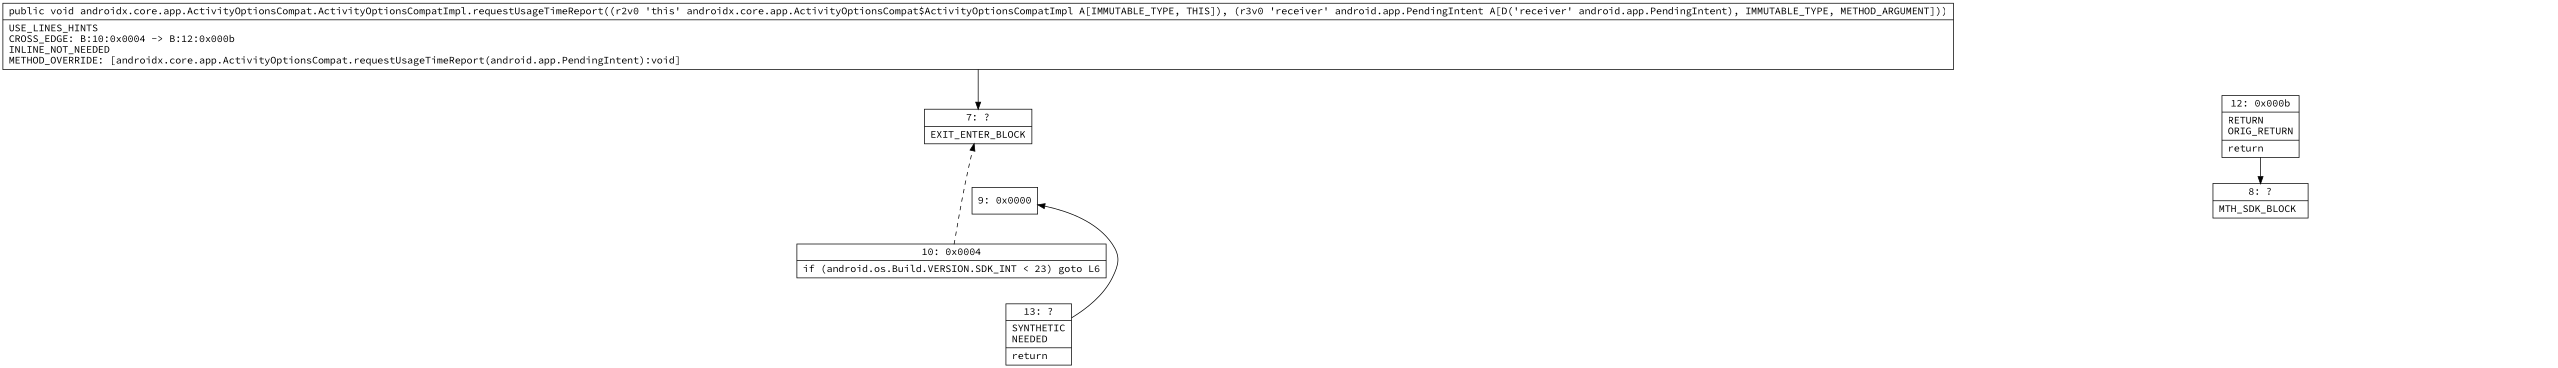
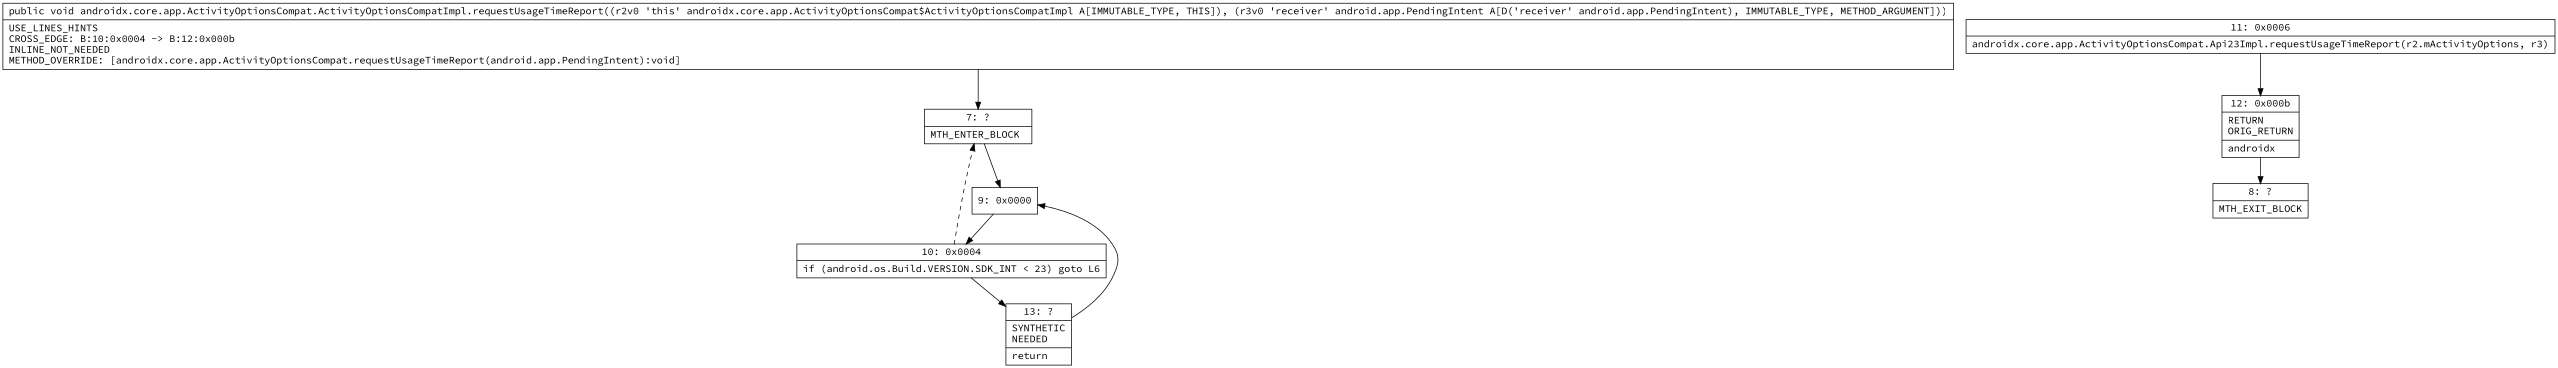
none -> (2261, 36)
(978, 135) -> (975, 135)
(2246, 148) -> (2252, 148)
none -> (991, 162)
(2258, 209) -> (2261, 209)
none -> (982, 226)
none -> (986, 290)
